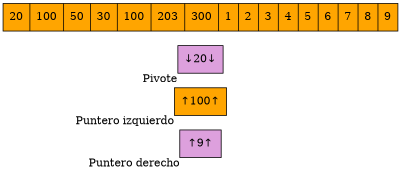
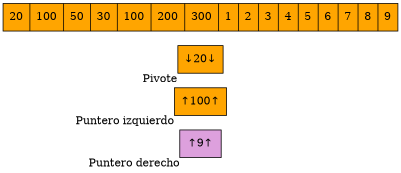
(168, 17) -> (168, 17)
(200, 59) -> (200, 59)
